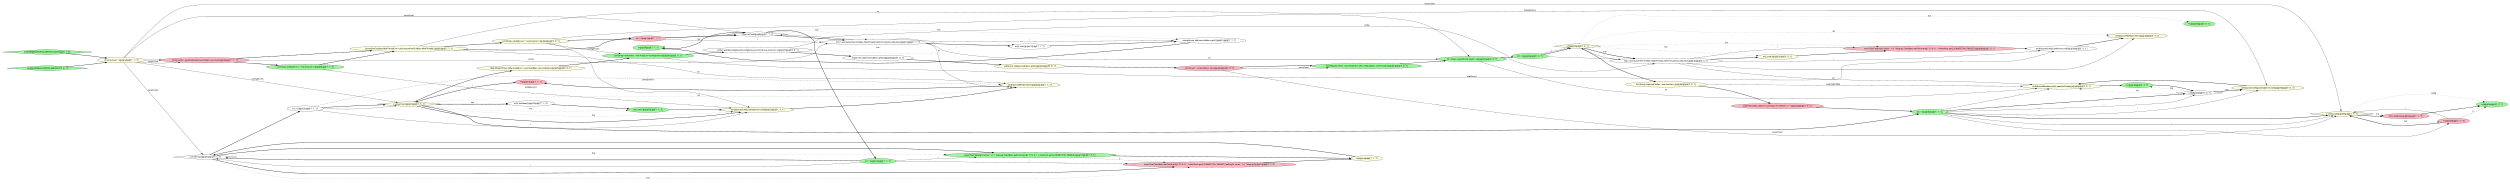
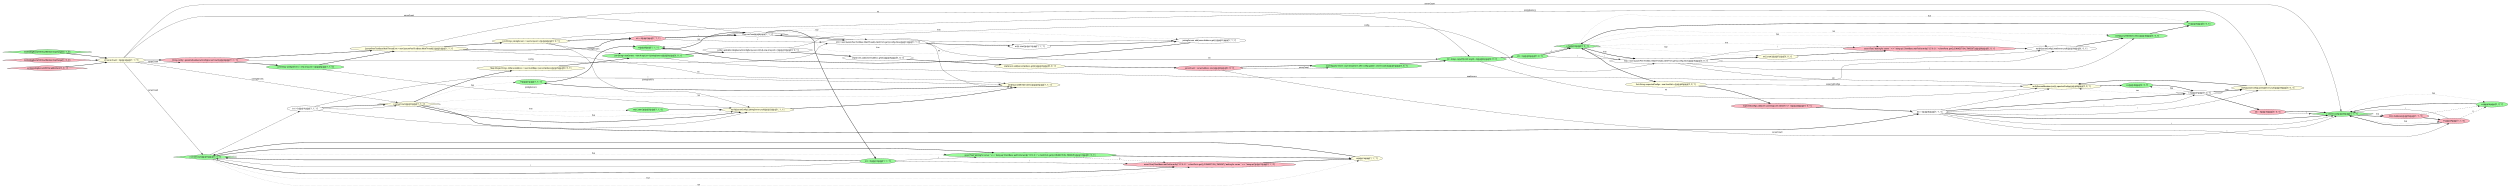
none -> (1881, 23)
none -> (2169, 30)
none -> (1816, 35)
(2137, 36) -> (2137, 36)
(1577, 46) -> (1577, 46)
none -> (47, 60)
(47, 68) -> (47, 68)
(655, 78) -> (655, 78)
(531, 82) -> (531, 82)
(472, 85) -> (472, 85)
(466, 89) -> (590, 67)
(2433, 93) -> (2433, 93)
(531, 104) -> none
none -> (2414, 104)
(2449, 110) -> (2449, 110)
(1930, 112) -> (1930, 112)
none -> (2268, 112)
(2342, 114) -> (2342, 114)
none -> (2431, 119)
(254, 133) -> (254, 133)
(205, 157) -> (205, 157)
none -> (783, 186)
